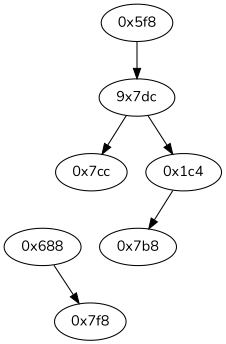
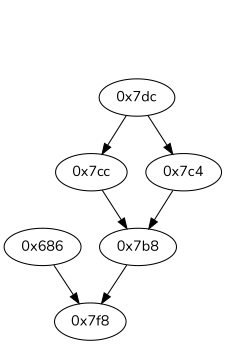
(137, 23) -> none
(137, 98) -> (137, 98)
(184, 172) -> (184, 172)
none -> (112, 205)
(43, 247) -> (43, 247)
none -> (117, 280)
